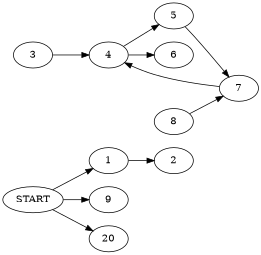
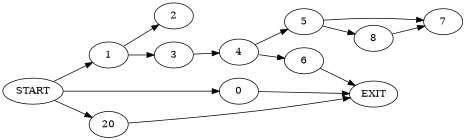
none -> (335, 29)
none -> (138, 55)
(174, 80) -> none
none -> (374, 94)
(109, 200) -> (239, 91)
